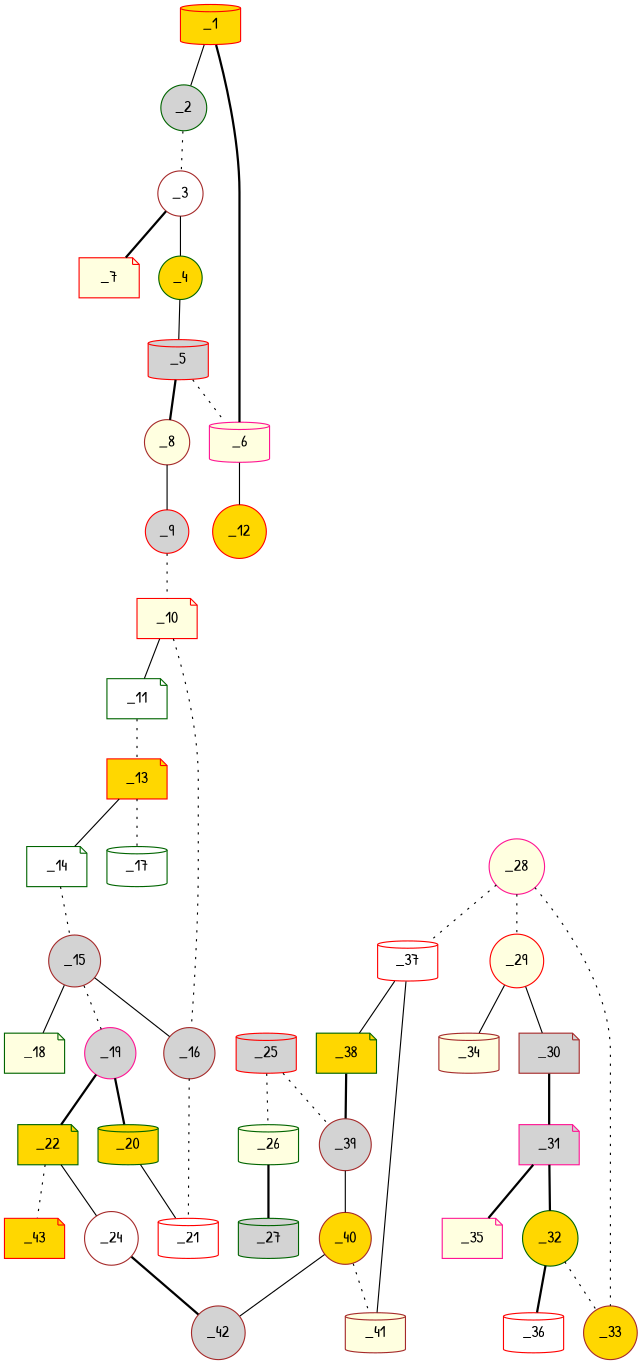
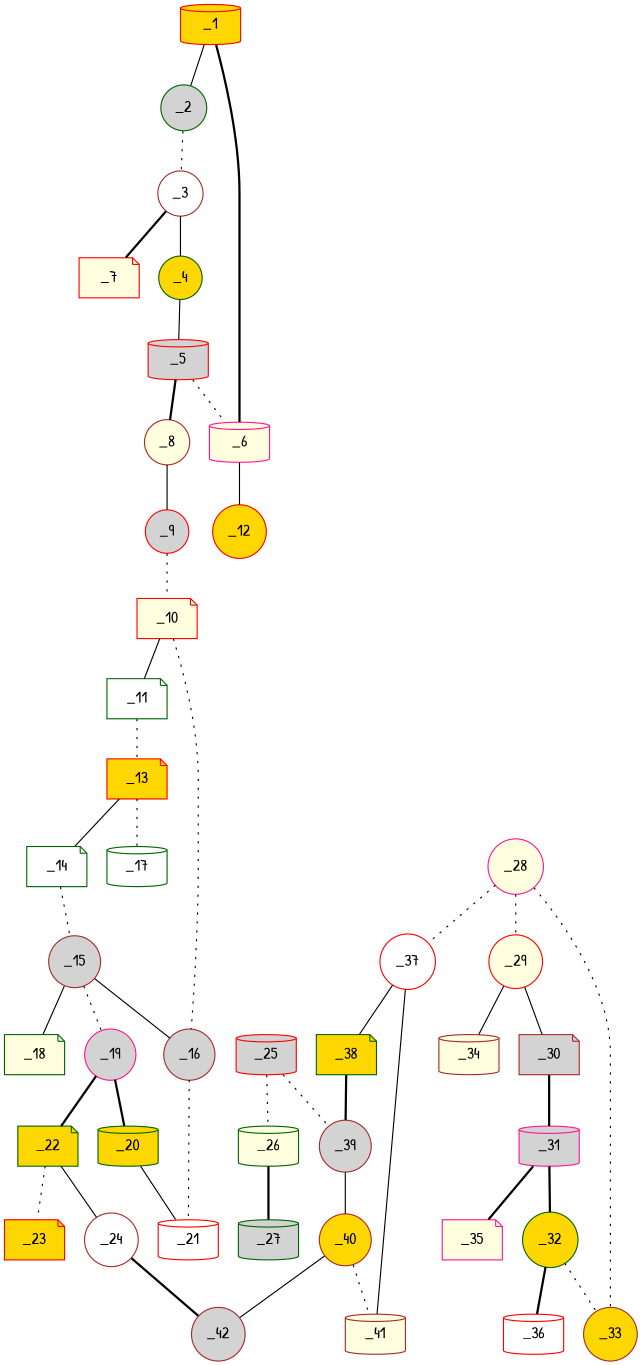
(408, 961) -> (408, 962)
(549, 1145) -> (549, 1146)
(35, 1238) -> (35, 1240)
